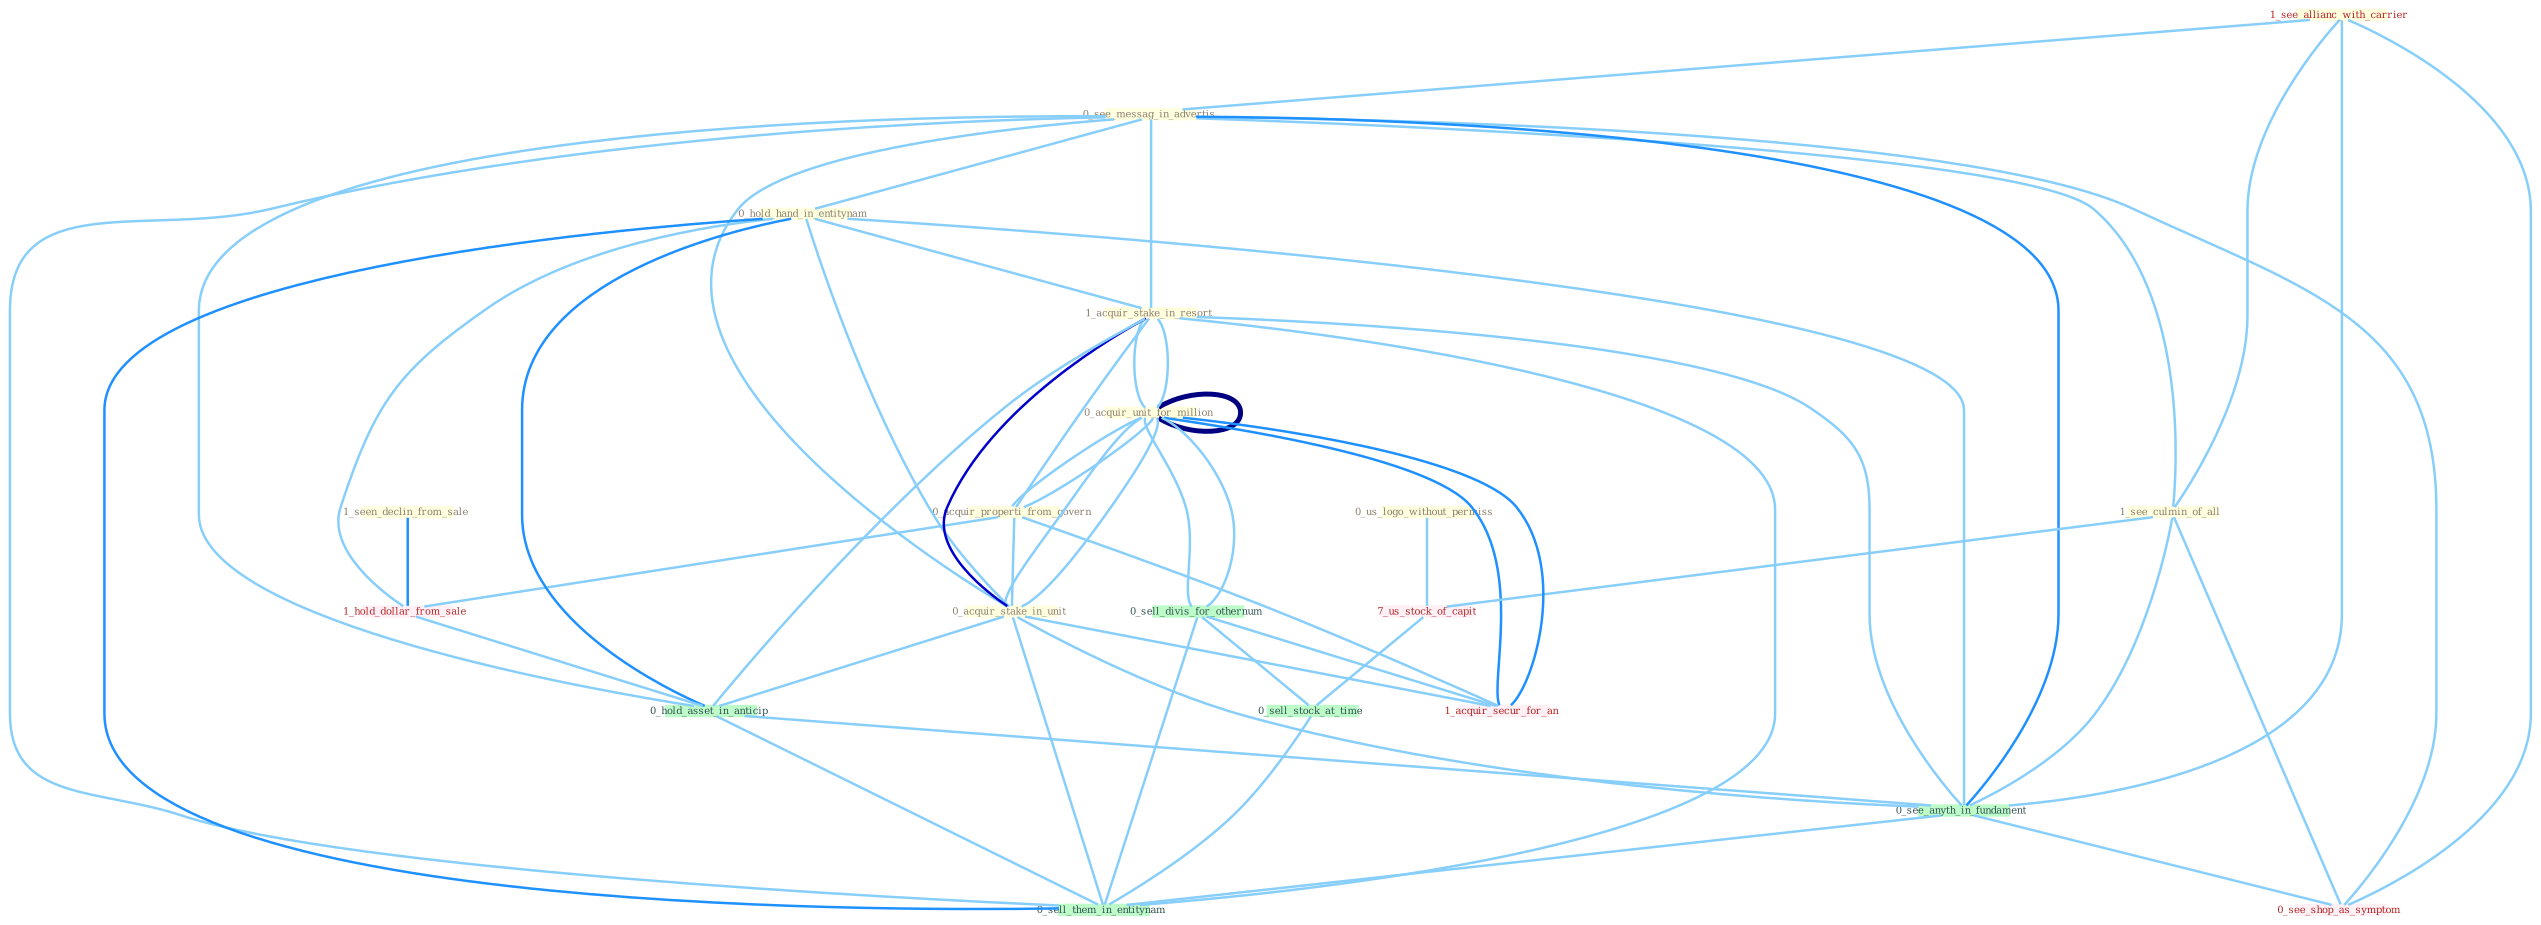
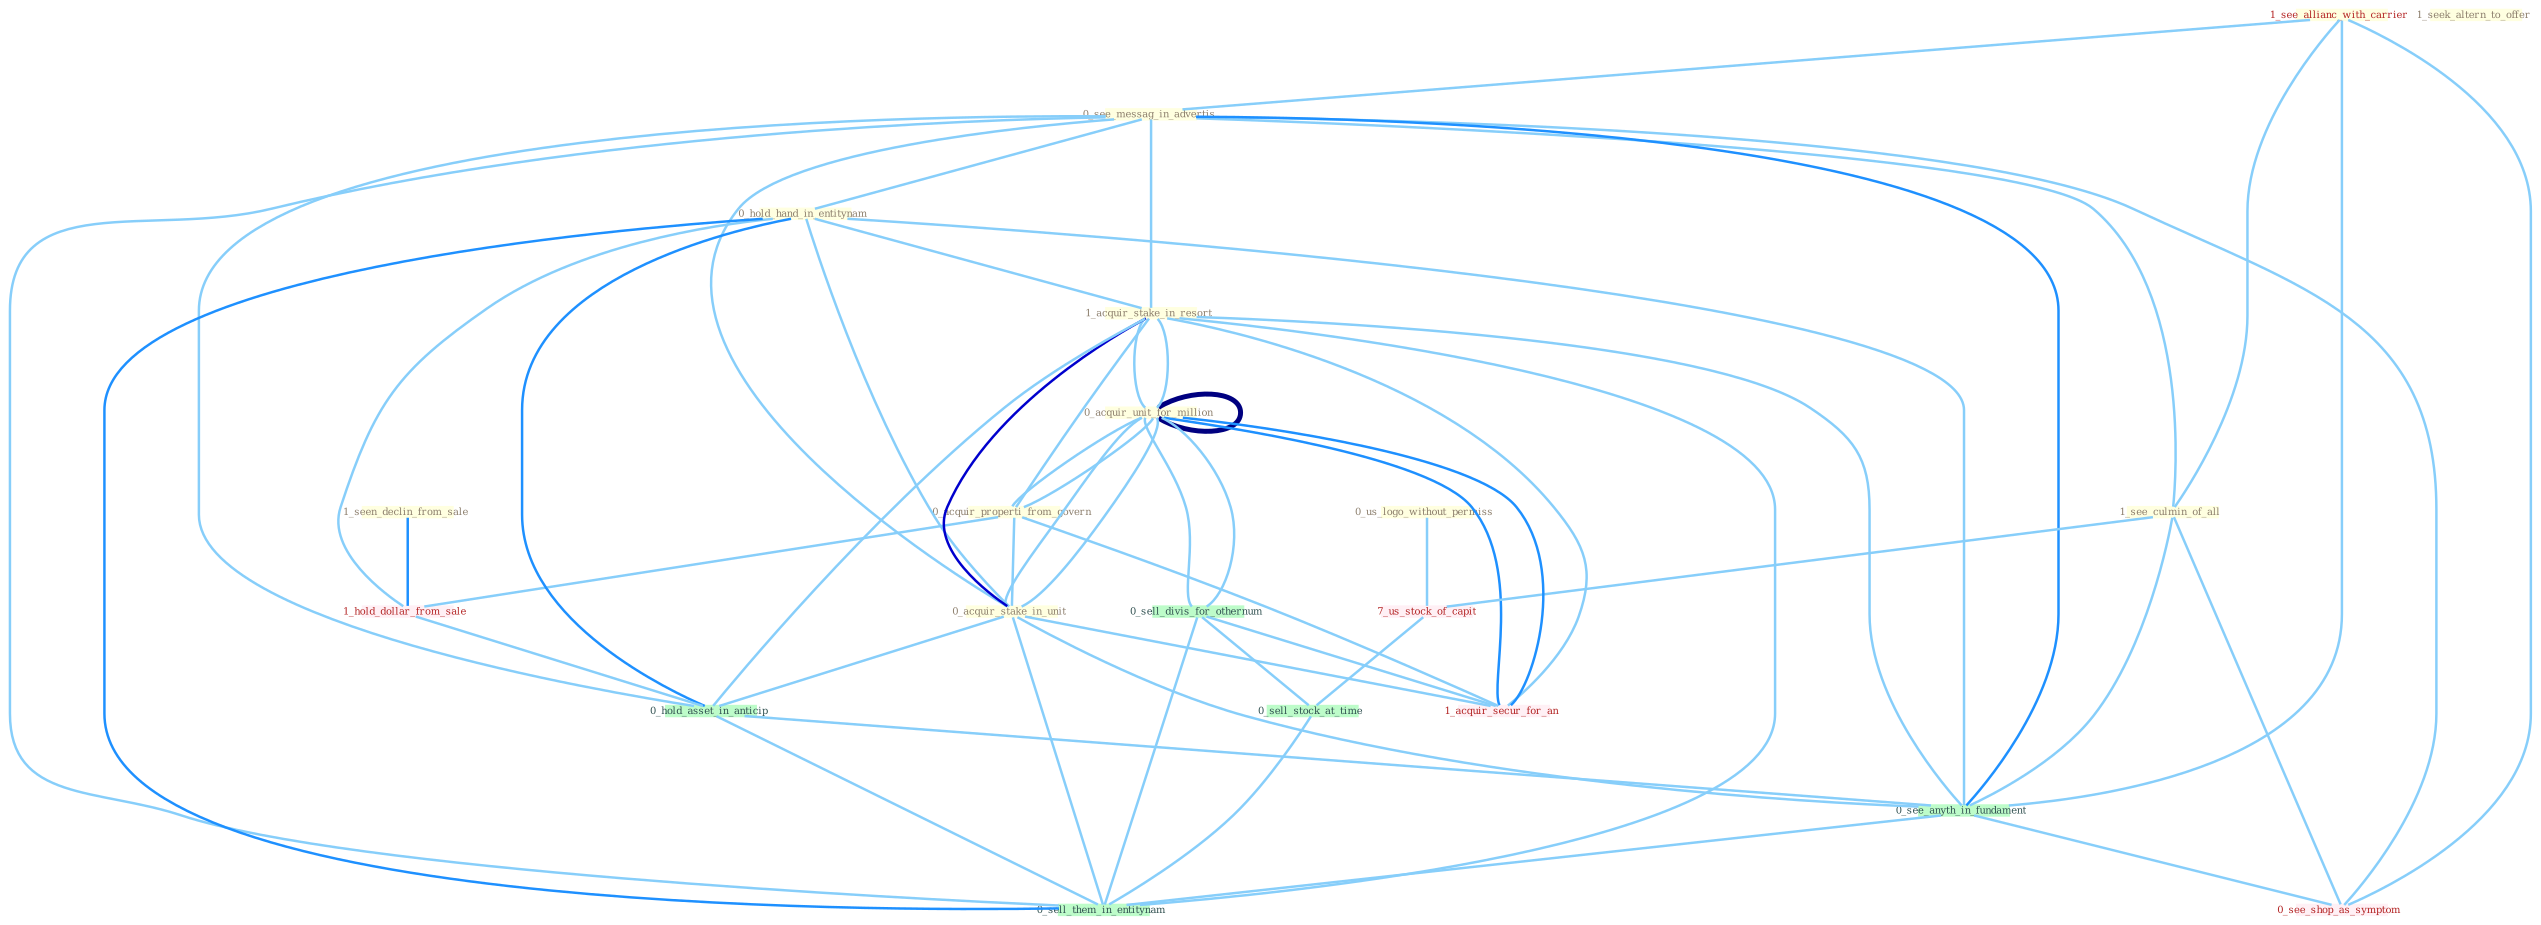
none -> (2476, 15)
none -> (1478, 439)
